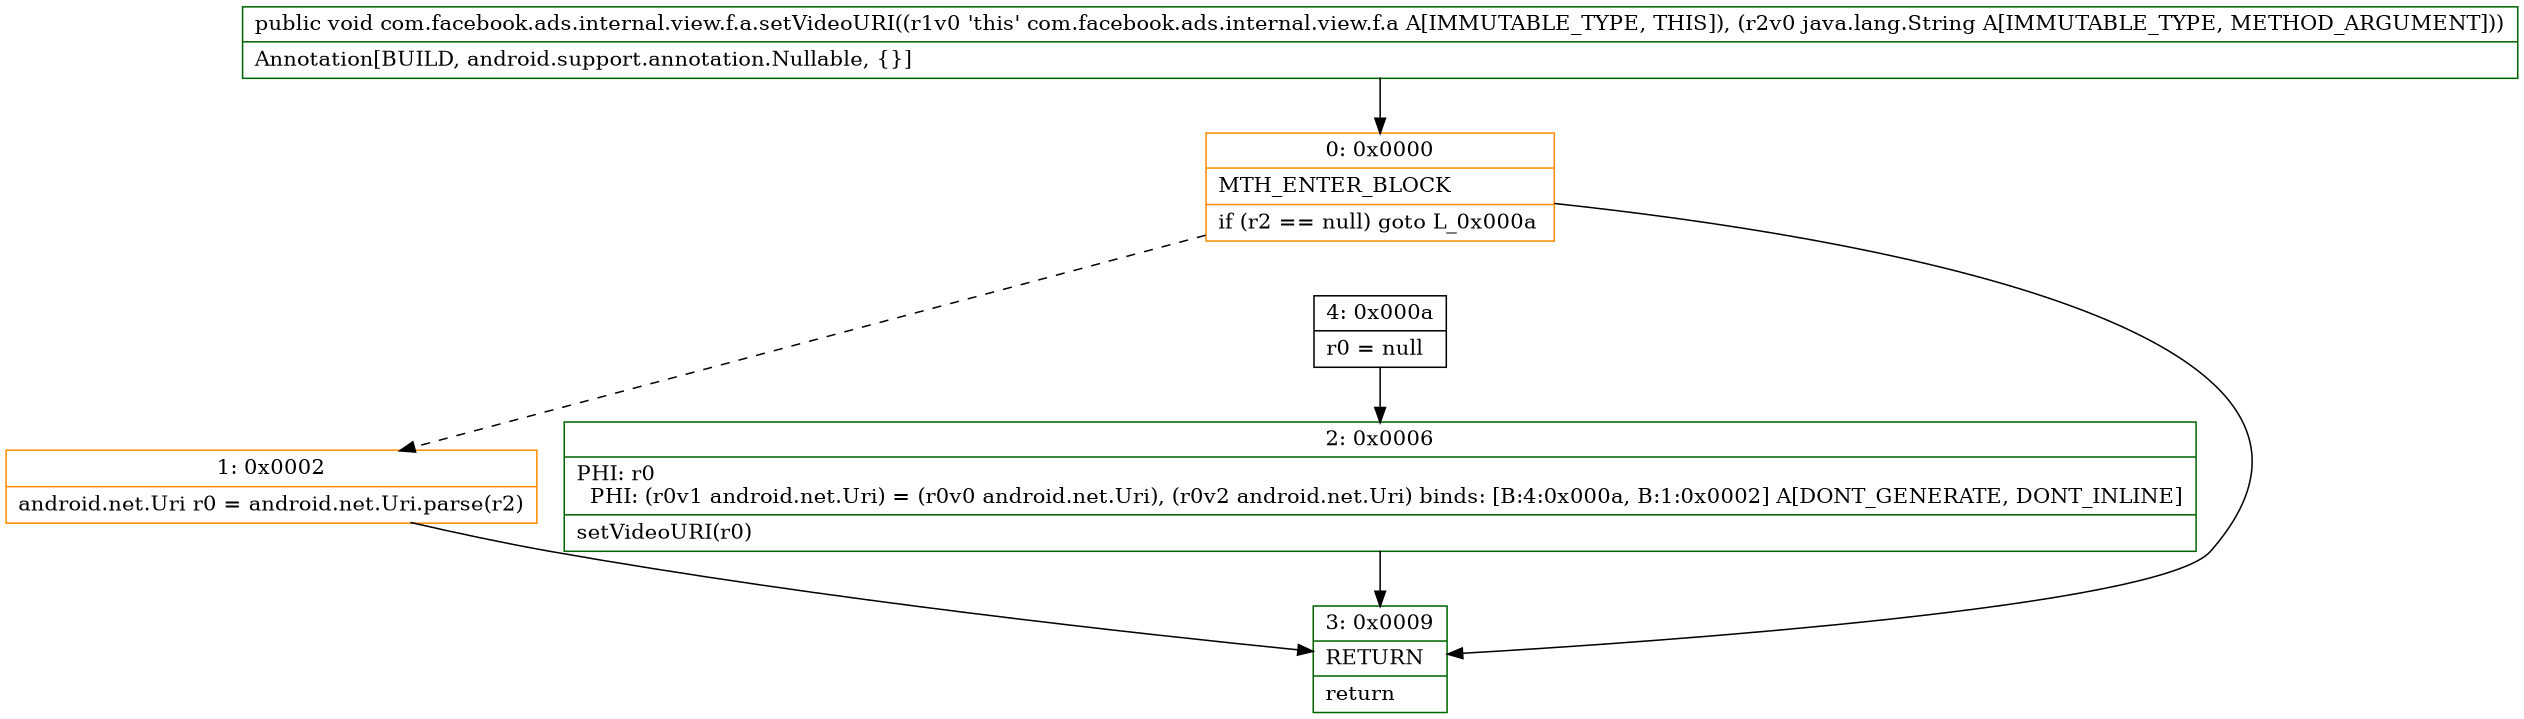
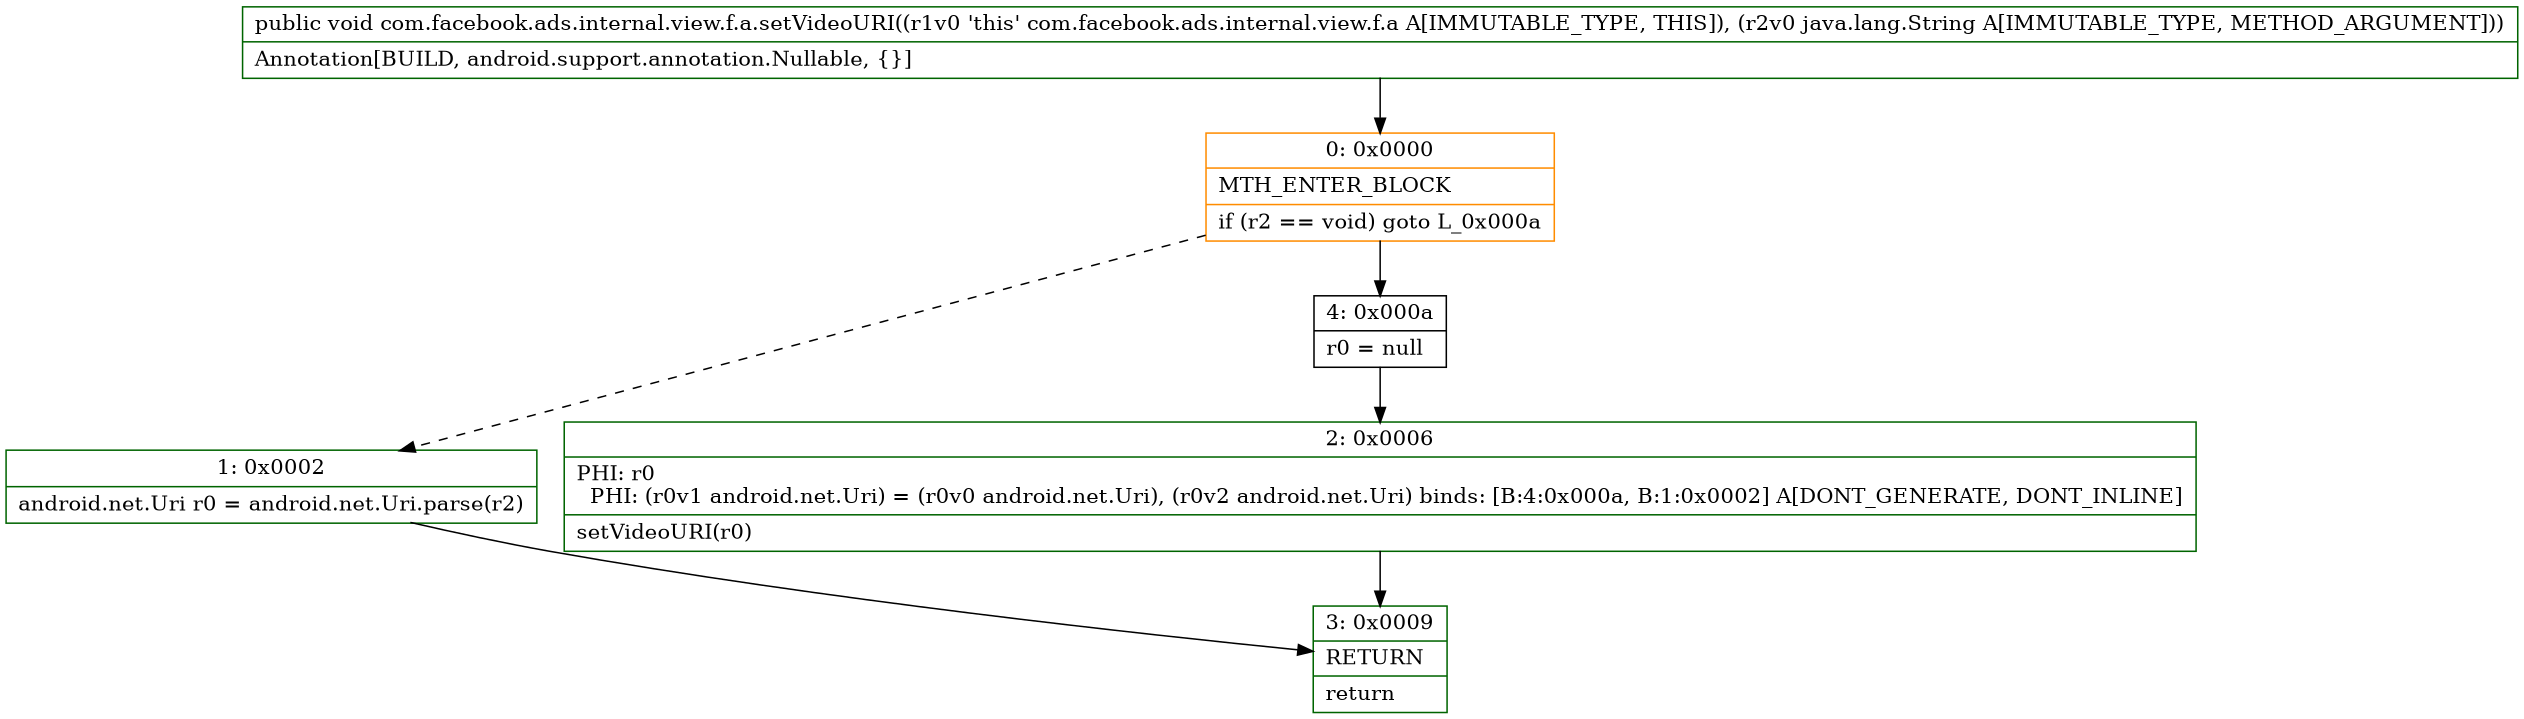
(1378, 222) -> (1380, 222)
(271, 487) -> (271, 487)
(2238, 498) -> (1380, 261)
